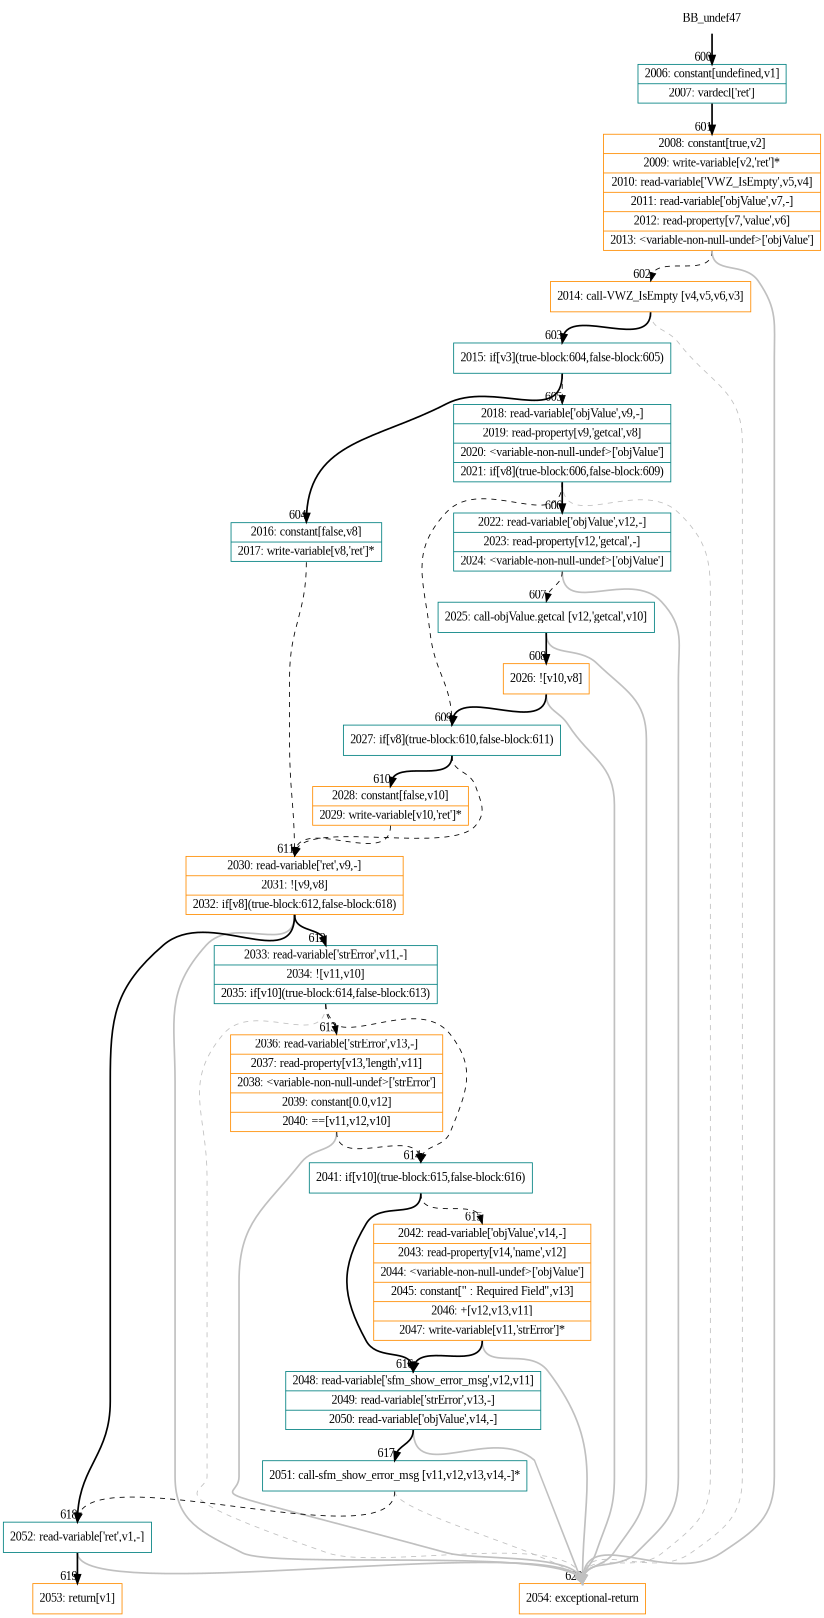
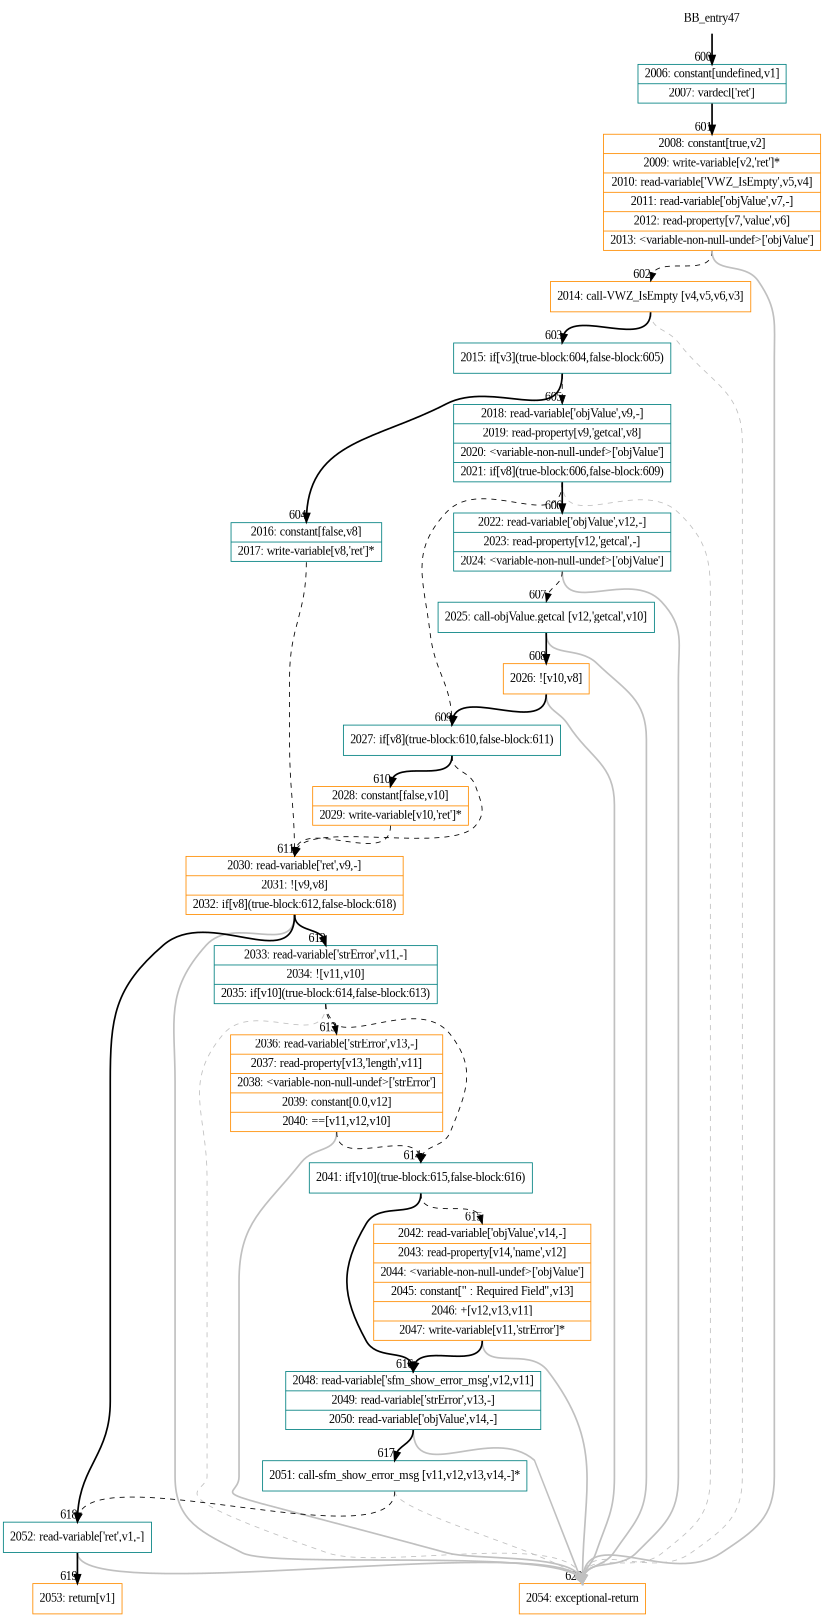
(712, 19) -> (712, 19)
